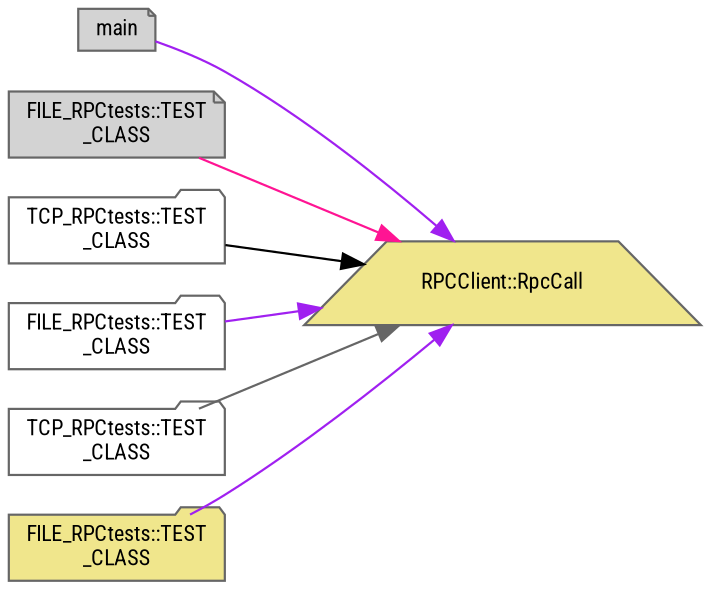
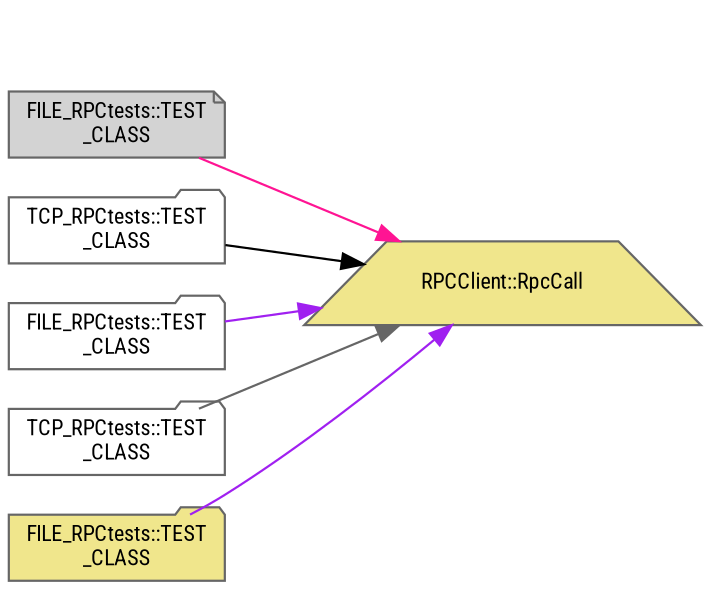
(117, 30) -> none
